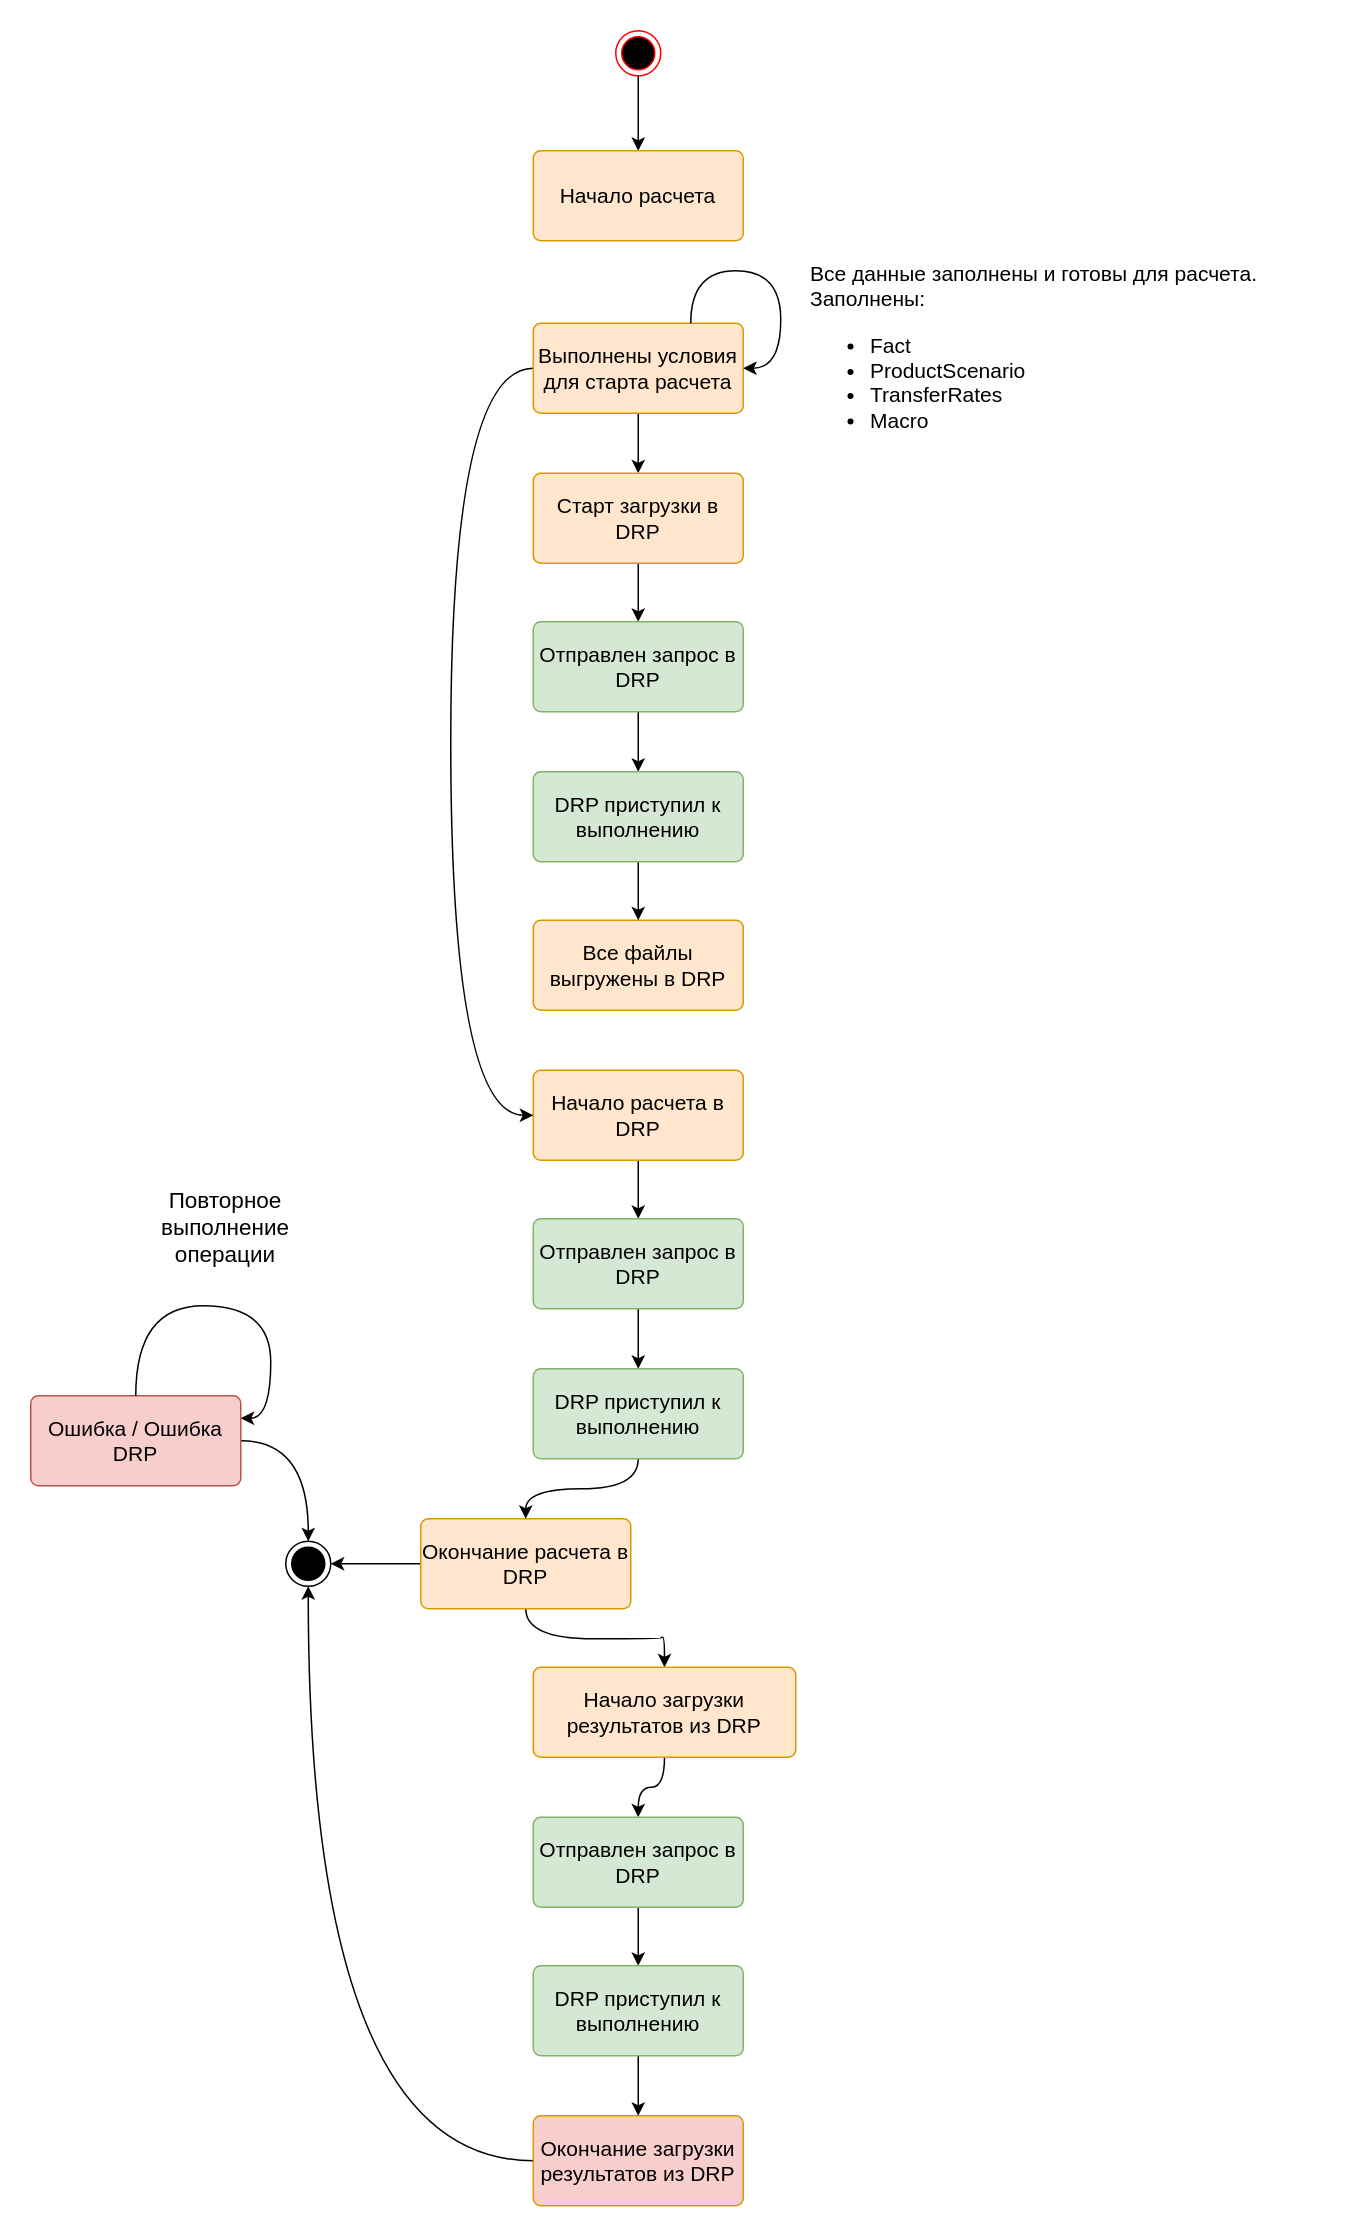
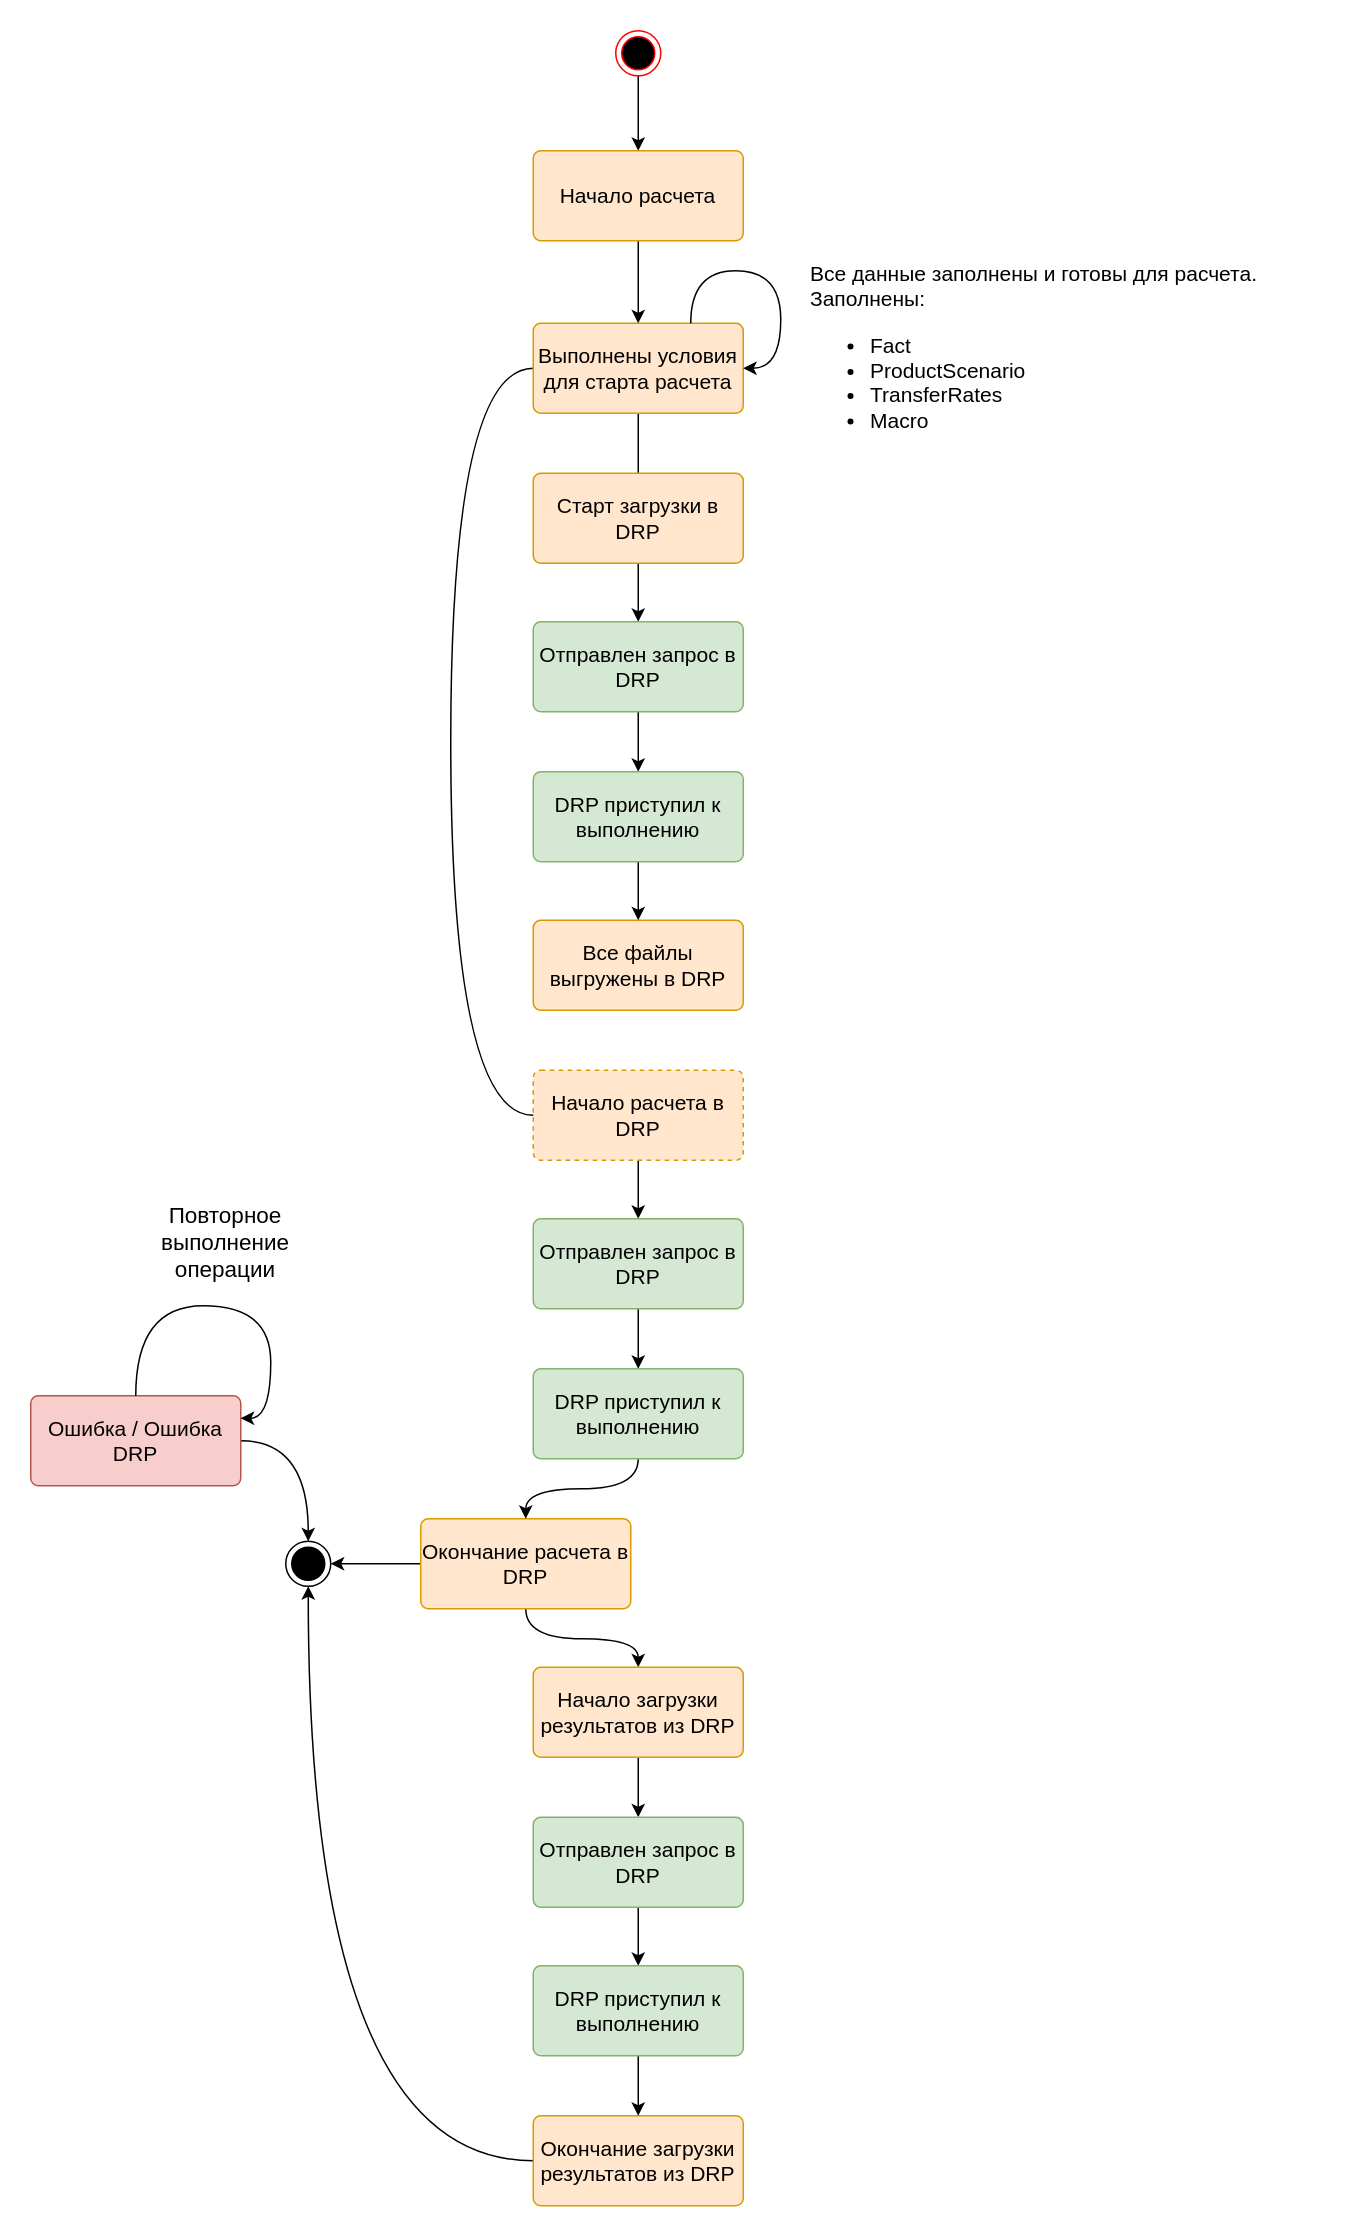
none -> (638, 277)
(638, 462) -> (638, 466)
(468, 1013) -> (470, 1015)
(638, 1115) -> (638, 1115)
(226, 1226) -> (226, 1241)
(665, 1712) -> (638, 1712)
(638, 2161) -> (638, 2161)
